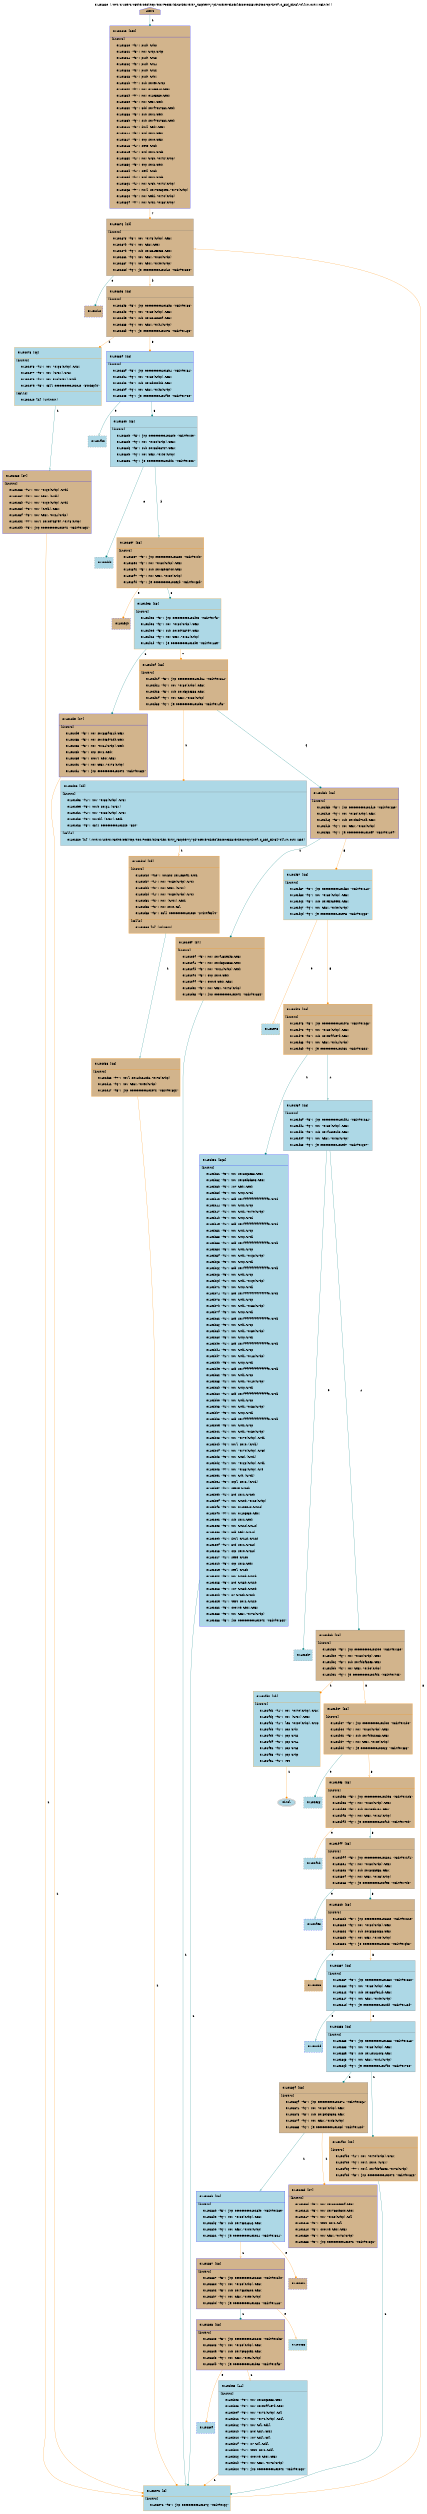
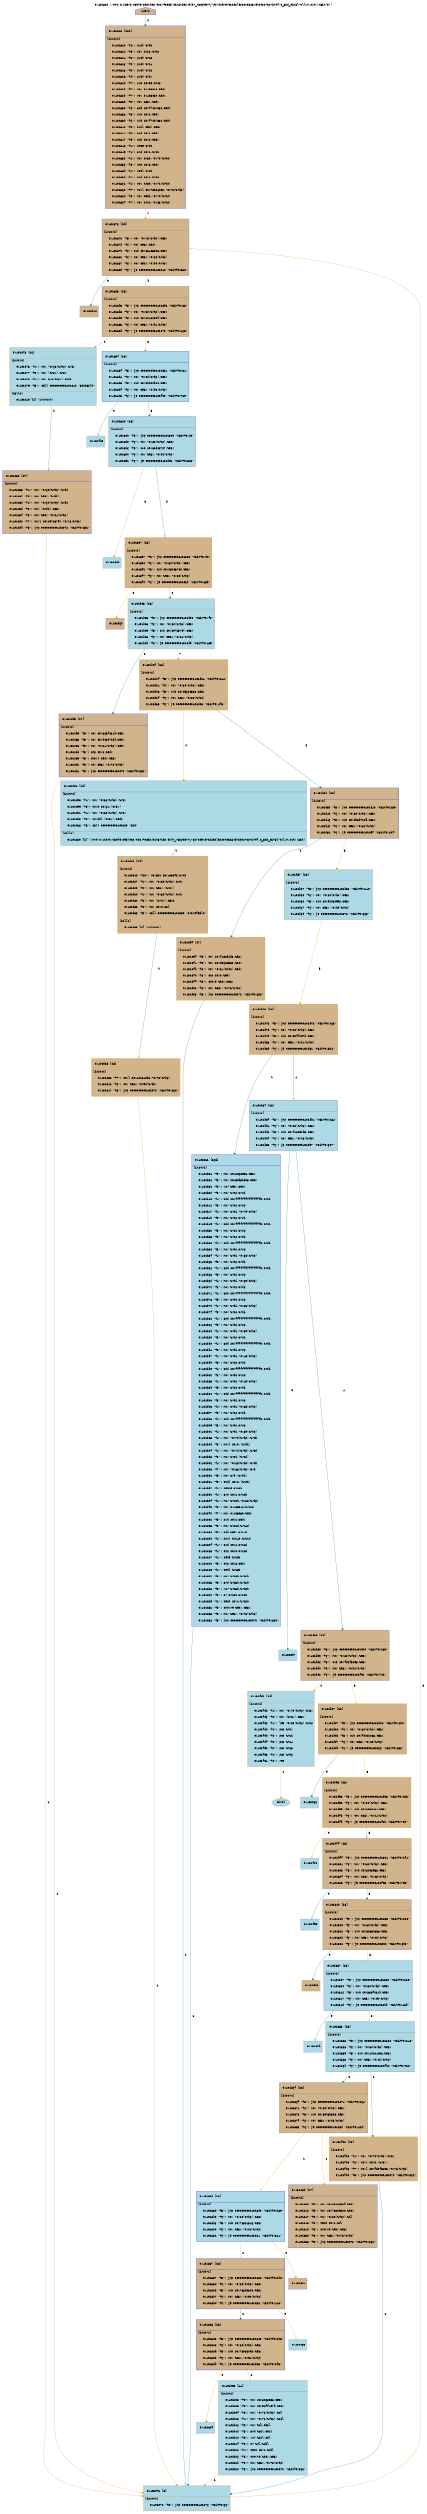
(125, 511) -> (129, 511)
(271, 1029) -> none
(283, 2161) -> (283, 2161)
